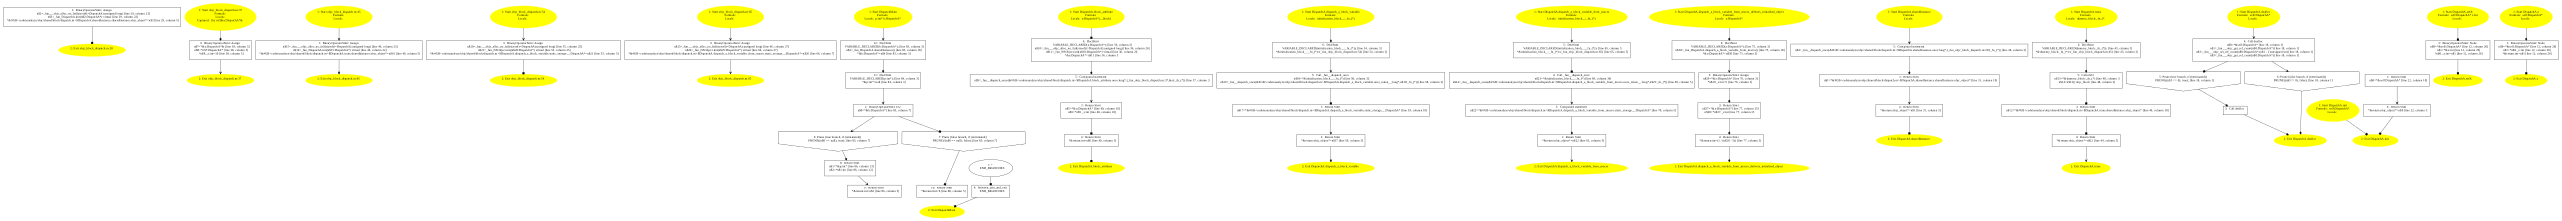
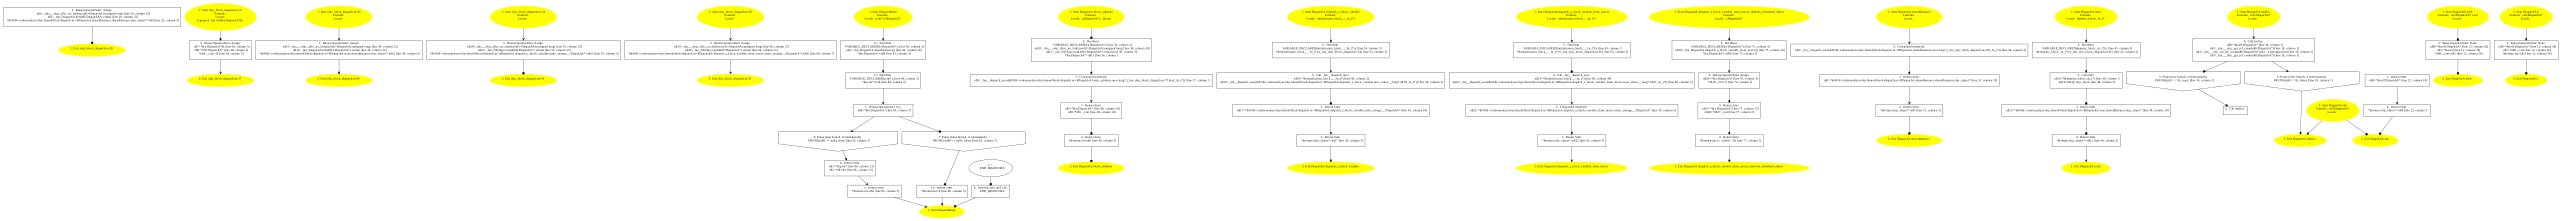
(2265, 124) -> (2316, 127)
none -> (942, 200)
none -> (910, 202)
